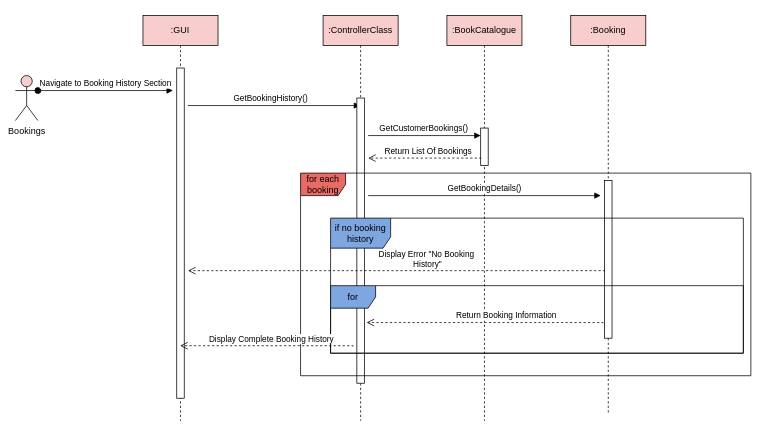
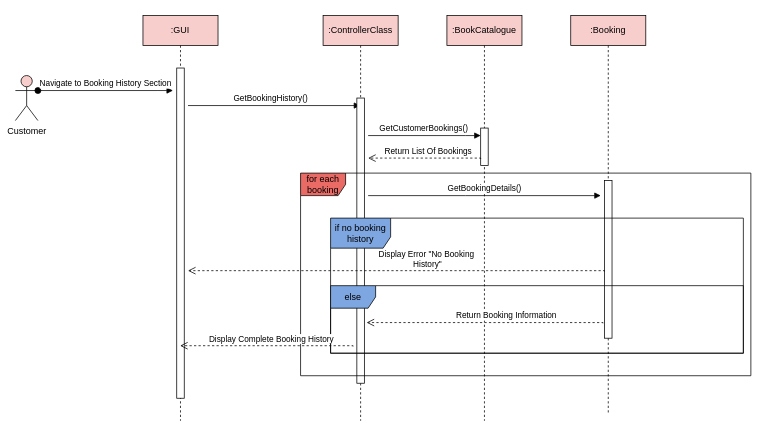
(27, 131) -> (27, 131)
(353, 297) -> (353, 297)
